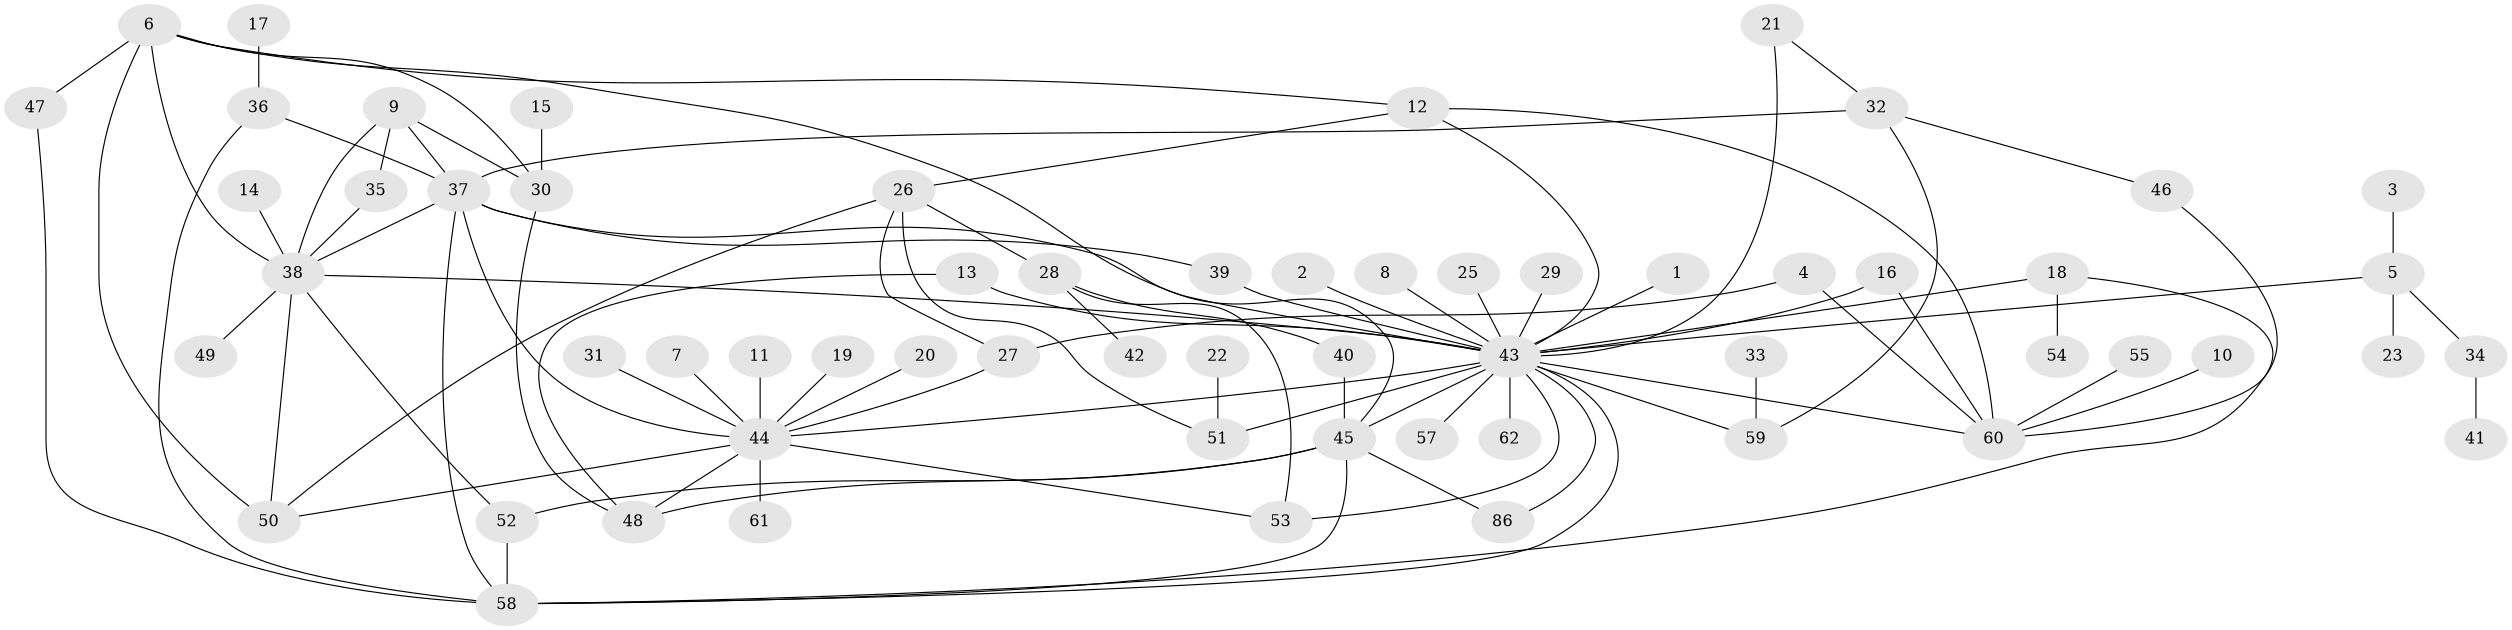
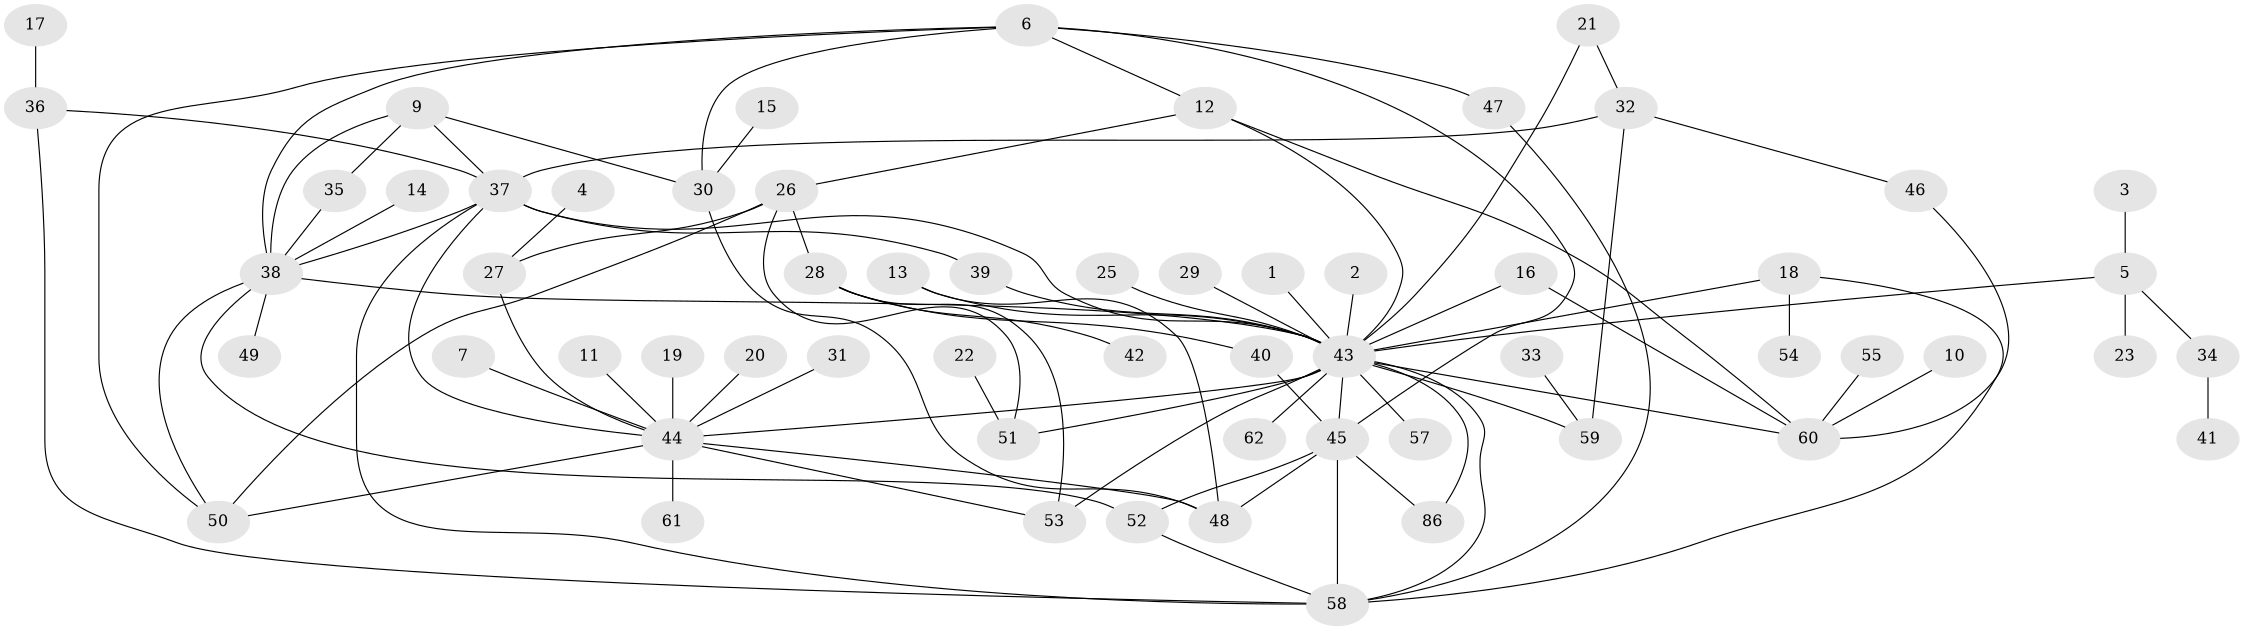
(1386, 274) -> none
(1899, 357) -> none
